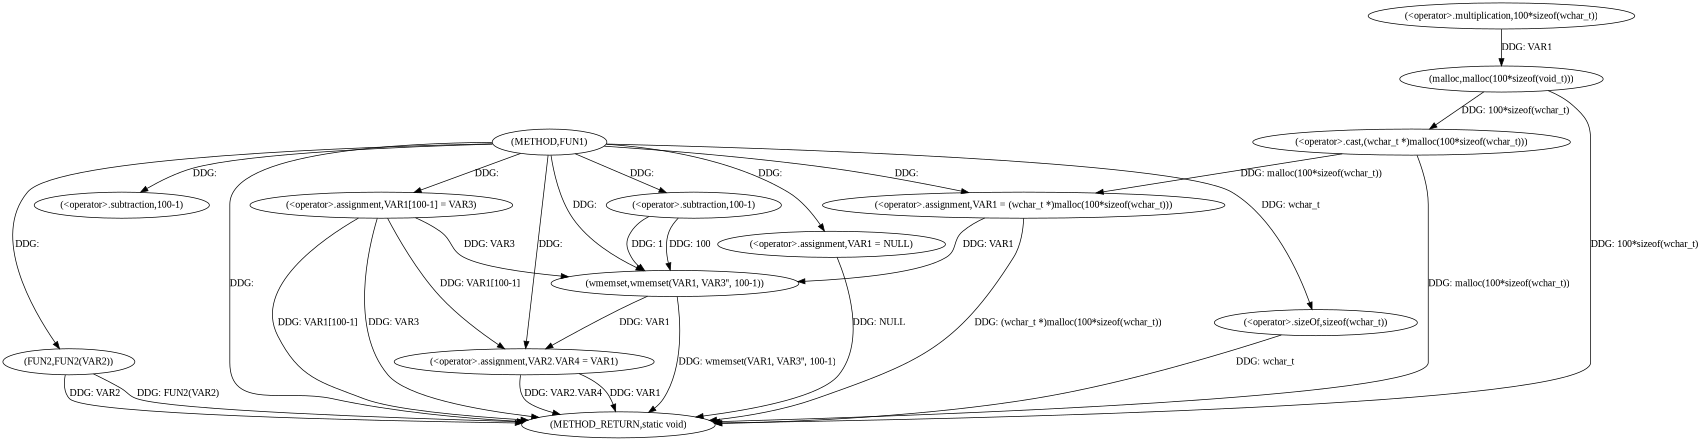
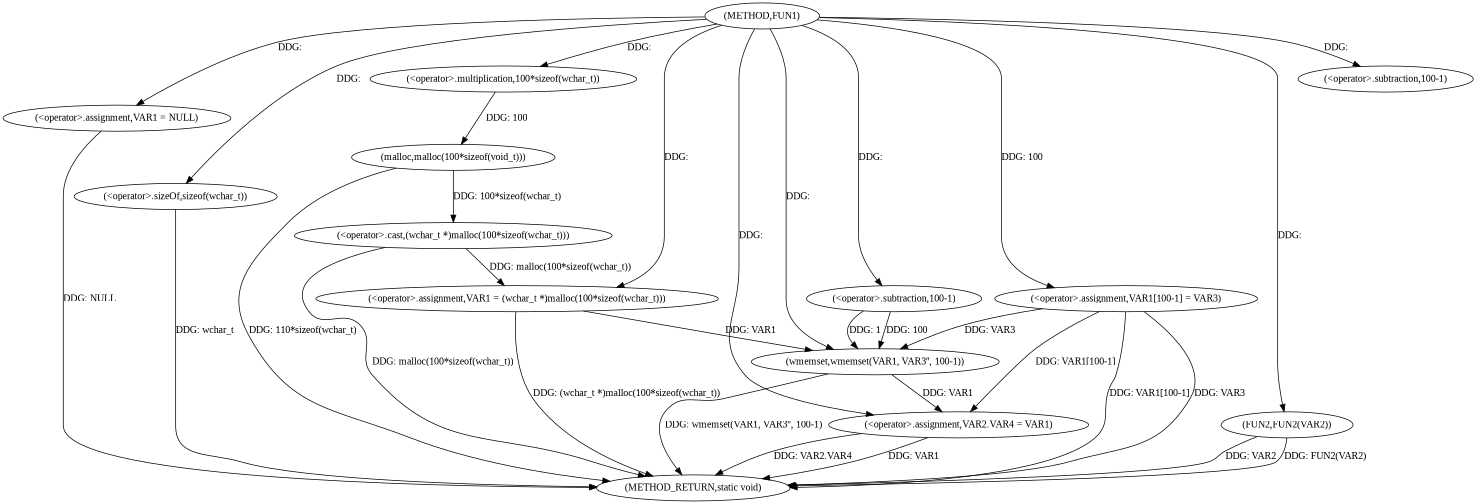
(1527, 47) -> (507, 118)
(488, 174) -> (1022, 157)
(1291, 205) -> (350, 79)
(1645, 244) -> (303, 330)
(230, 297) -> (631, 41)
